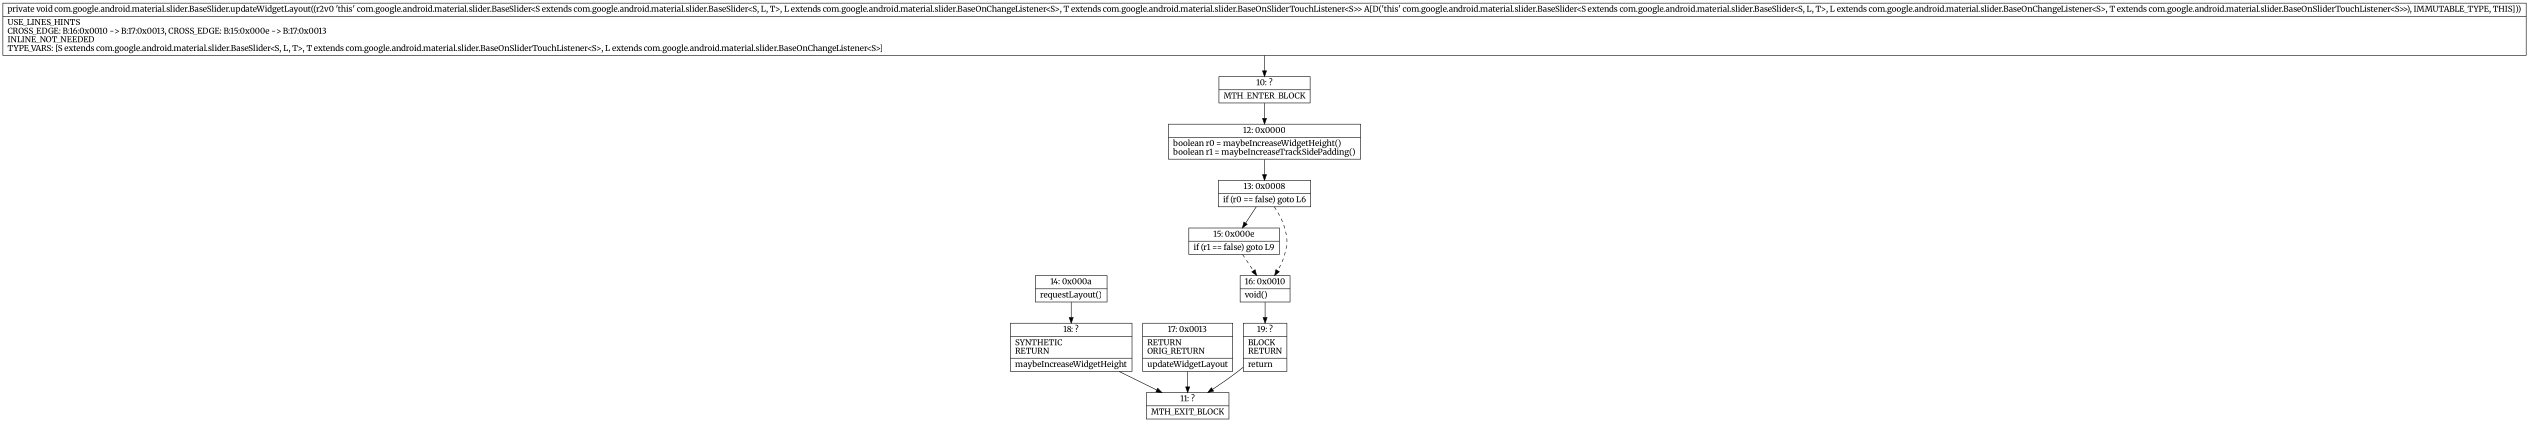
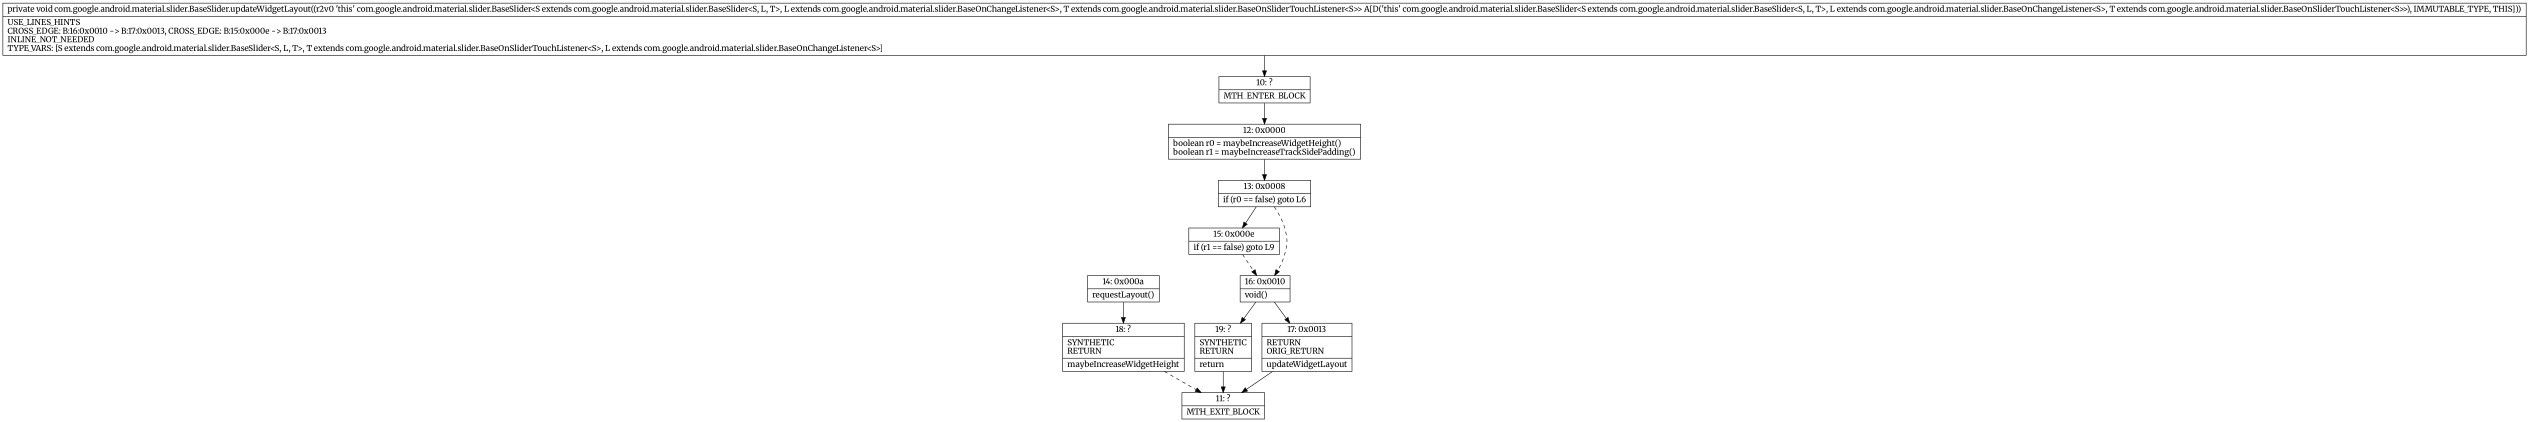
none -> (1280, 310)
(1262, 343) -> (1223, 343)
(1138, 381) -> (1180, 381)
